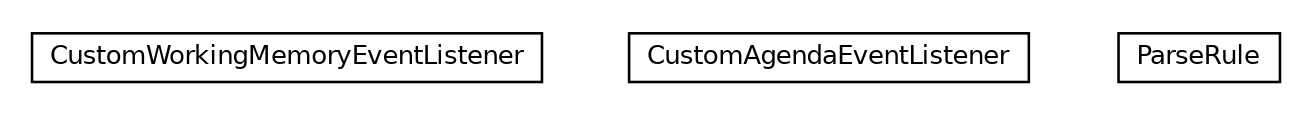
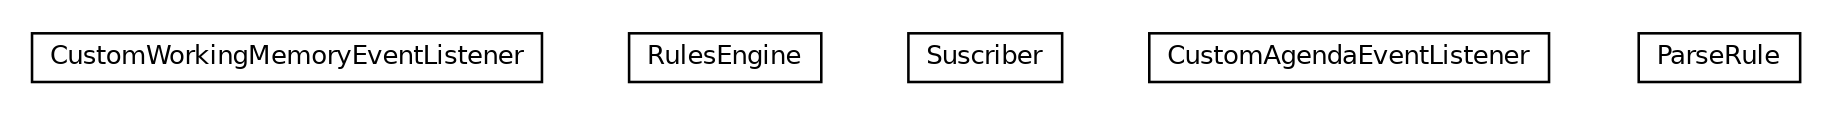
none -> (724, 56)
none -> (985, 56)
